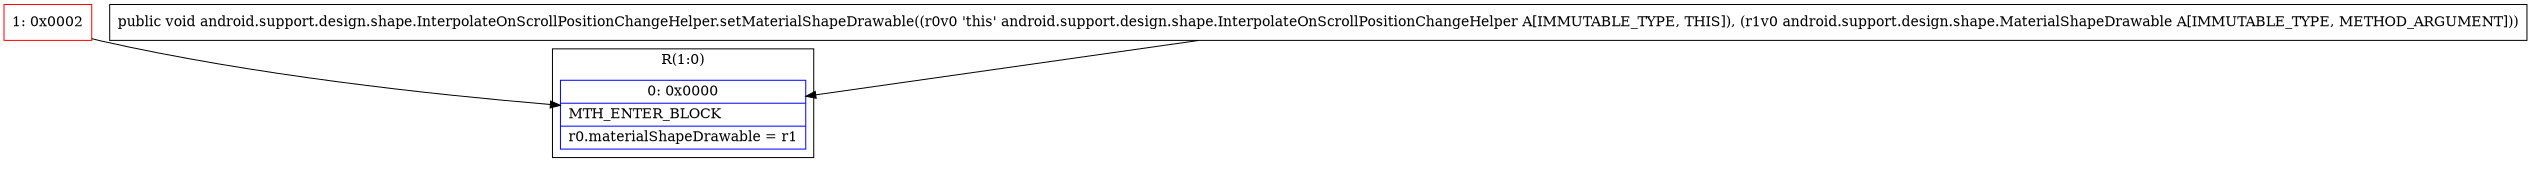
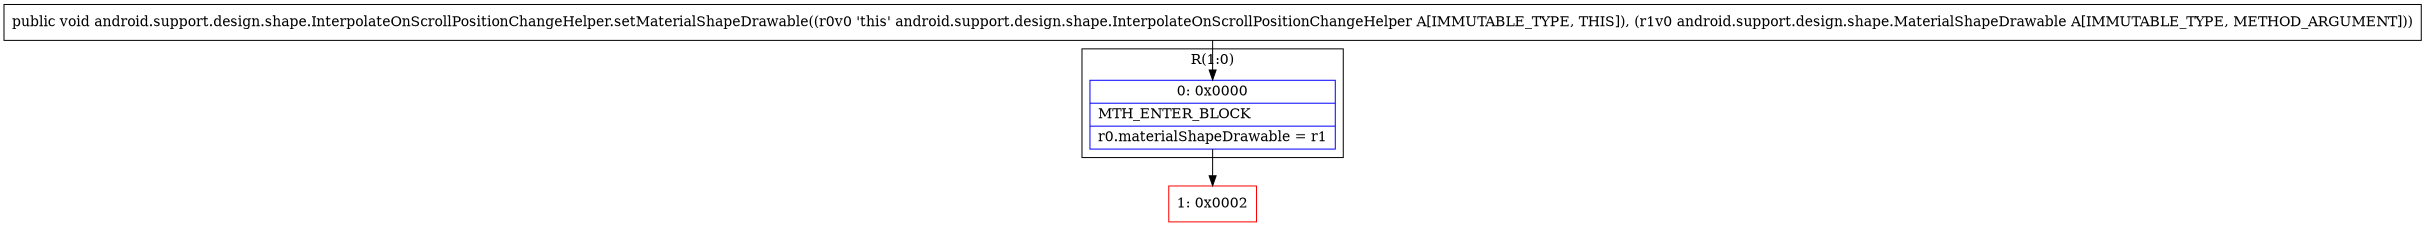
(320, 79) -> (1213, 164)
